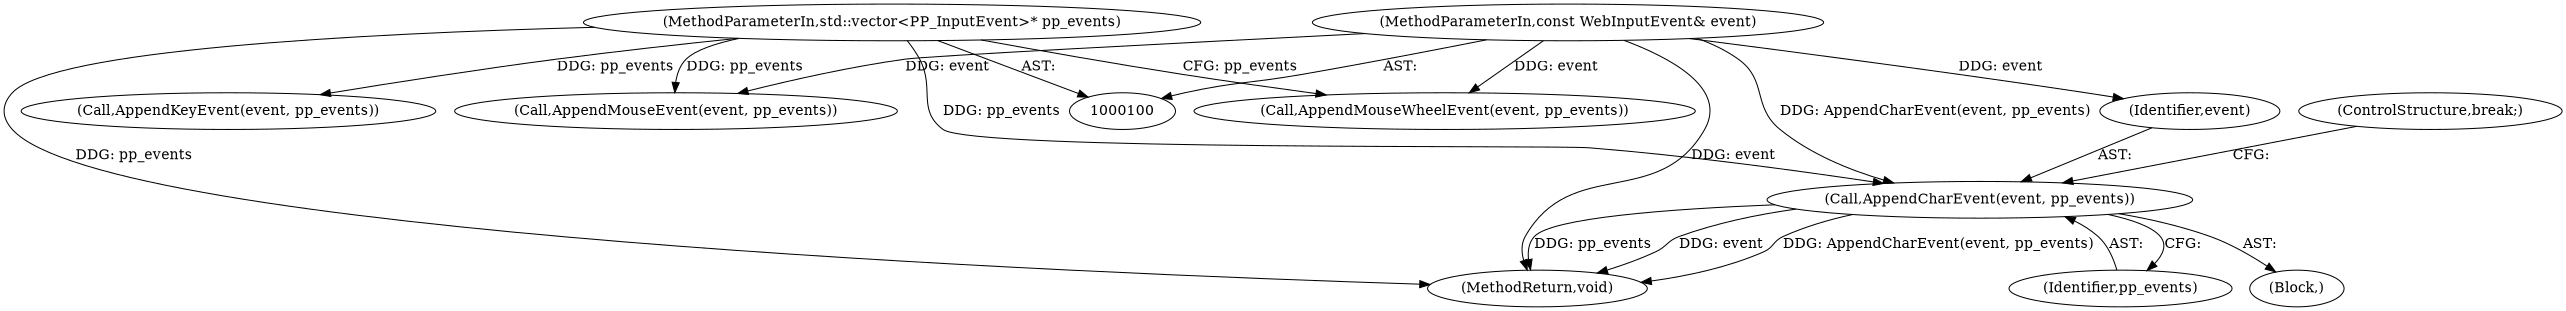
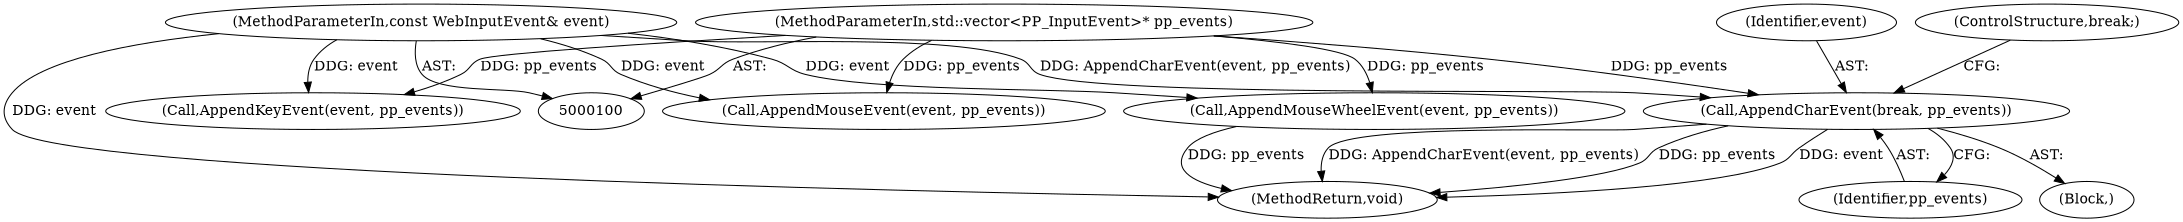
(1240, 67) -> (1426, 67)
(1901, 67) -> (316, 57)
(1123, 111) -> (591, 111)
(1980, 200) -> (1856, 111)
(395, 219) -> (1184, 153)
